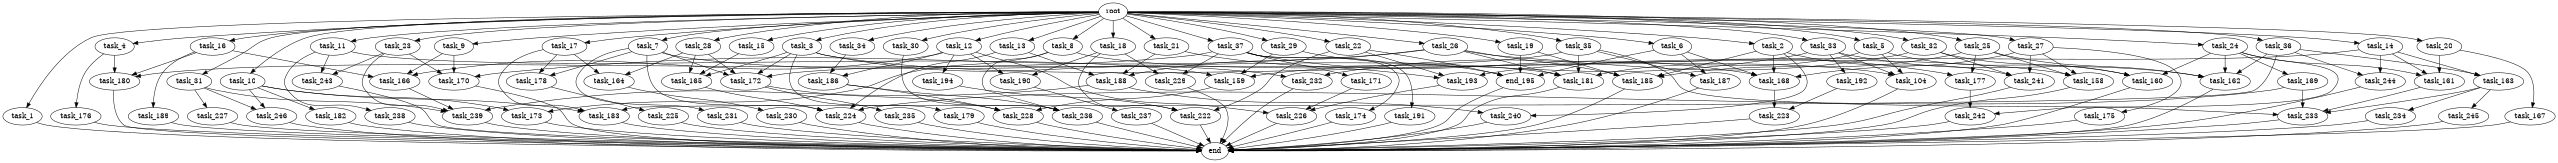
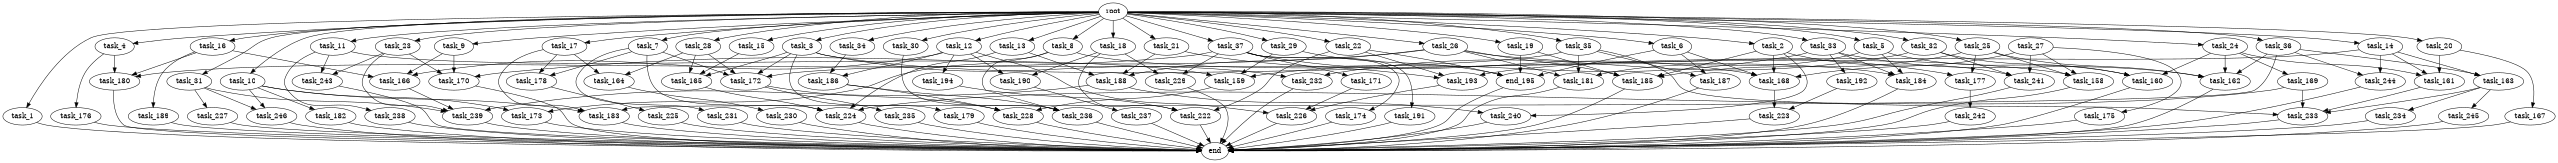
(1569, 20) -> none
(1109, 66) -> none
(1911, 81) -> (1911, 81)
(2224, 105) -> none
